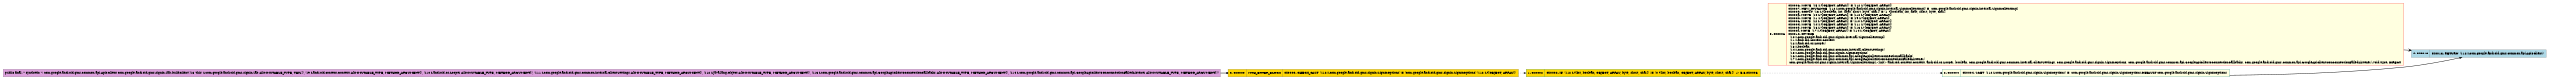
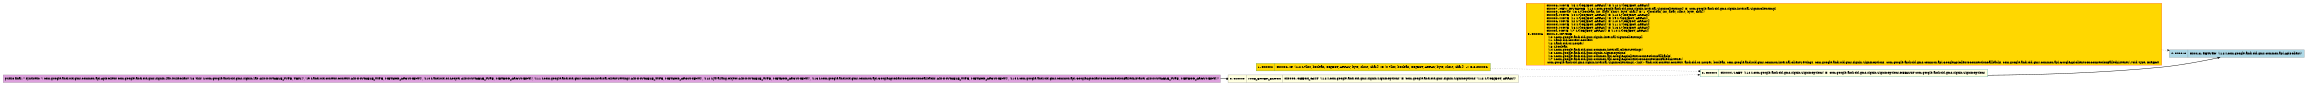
(2086, 34) -> (1844, 34)
(2406, 50) -> (2165, 50)
(1373, 73) -> (1373, 79)
(1521, 73) -> (1608, 76)
